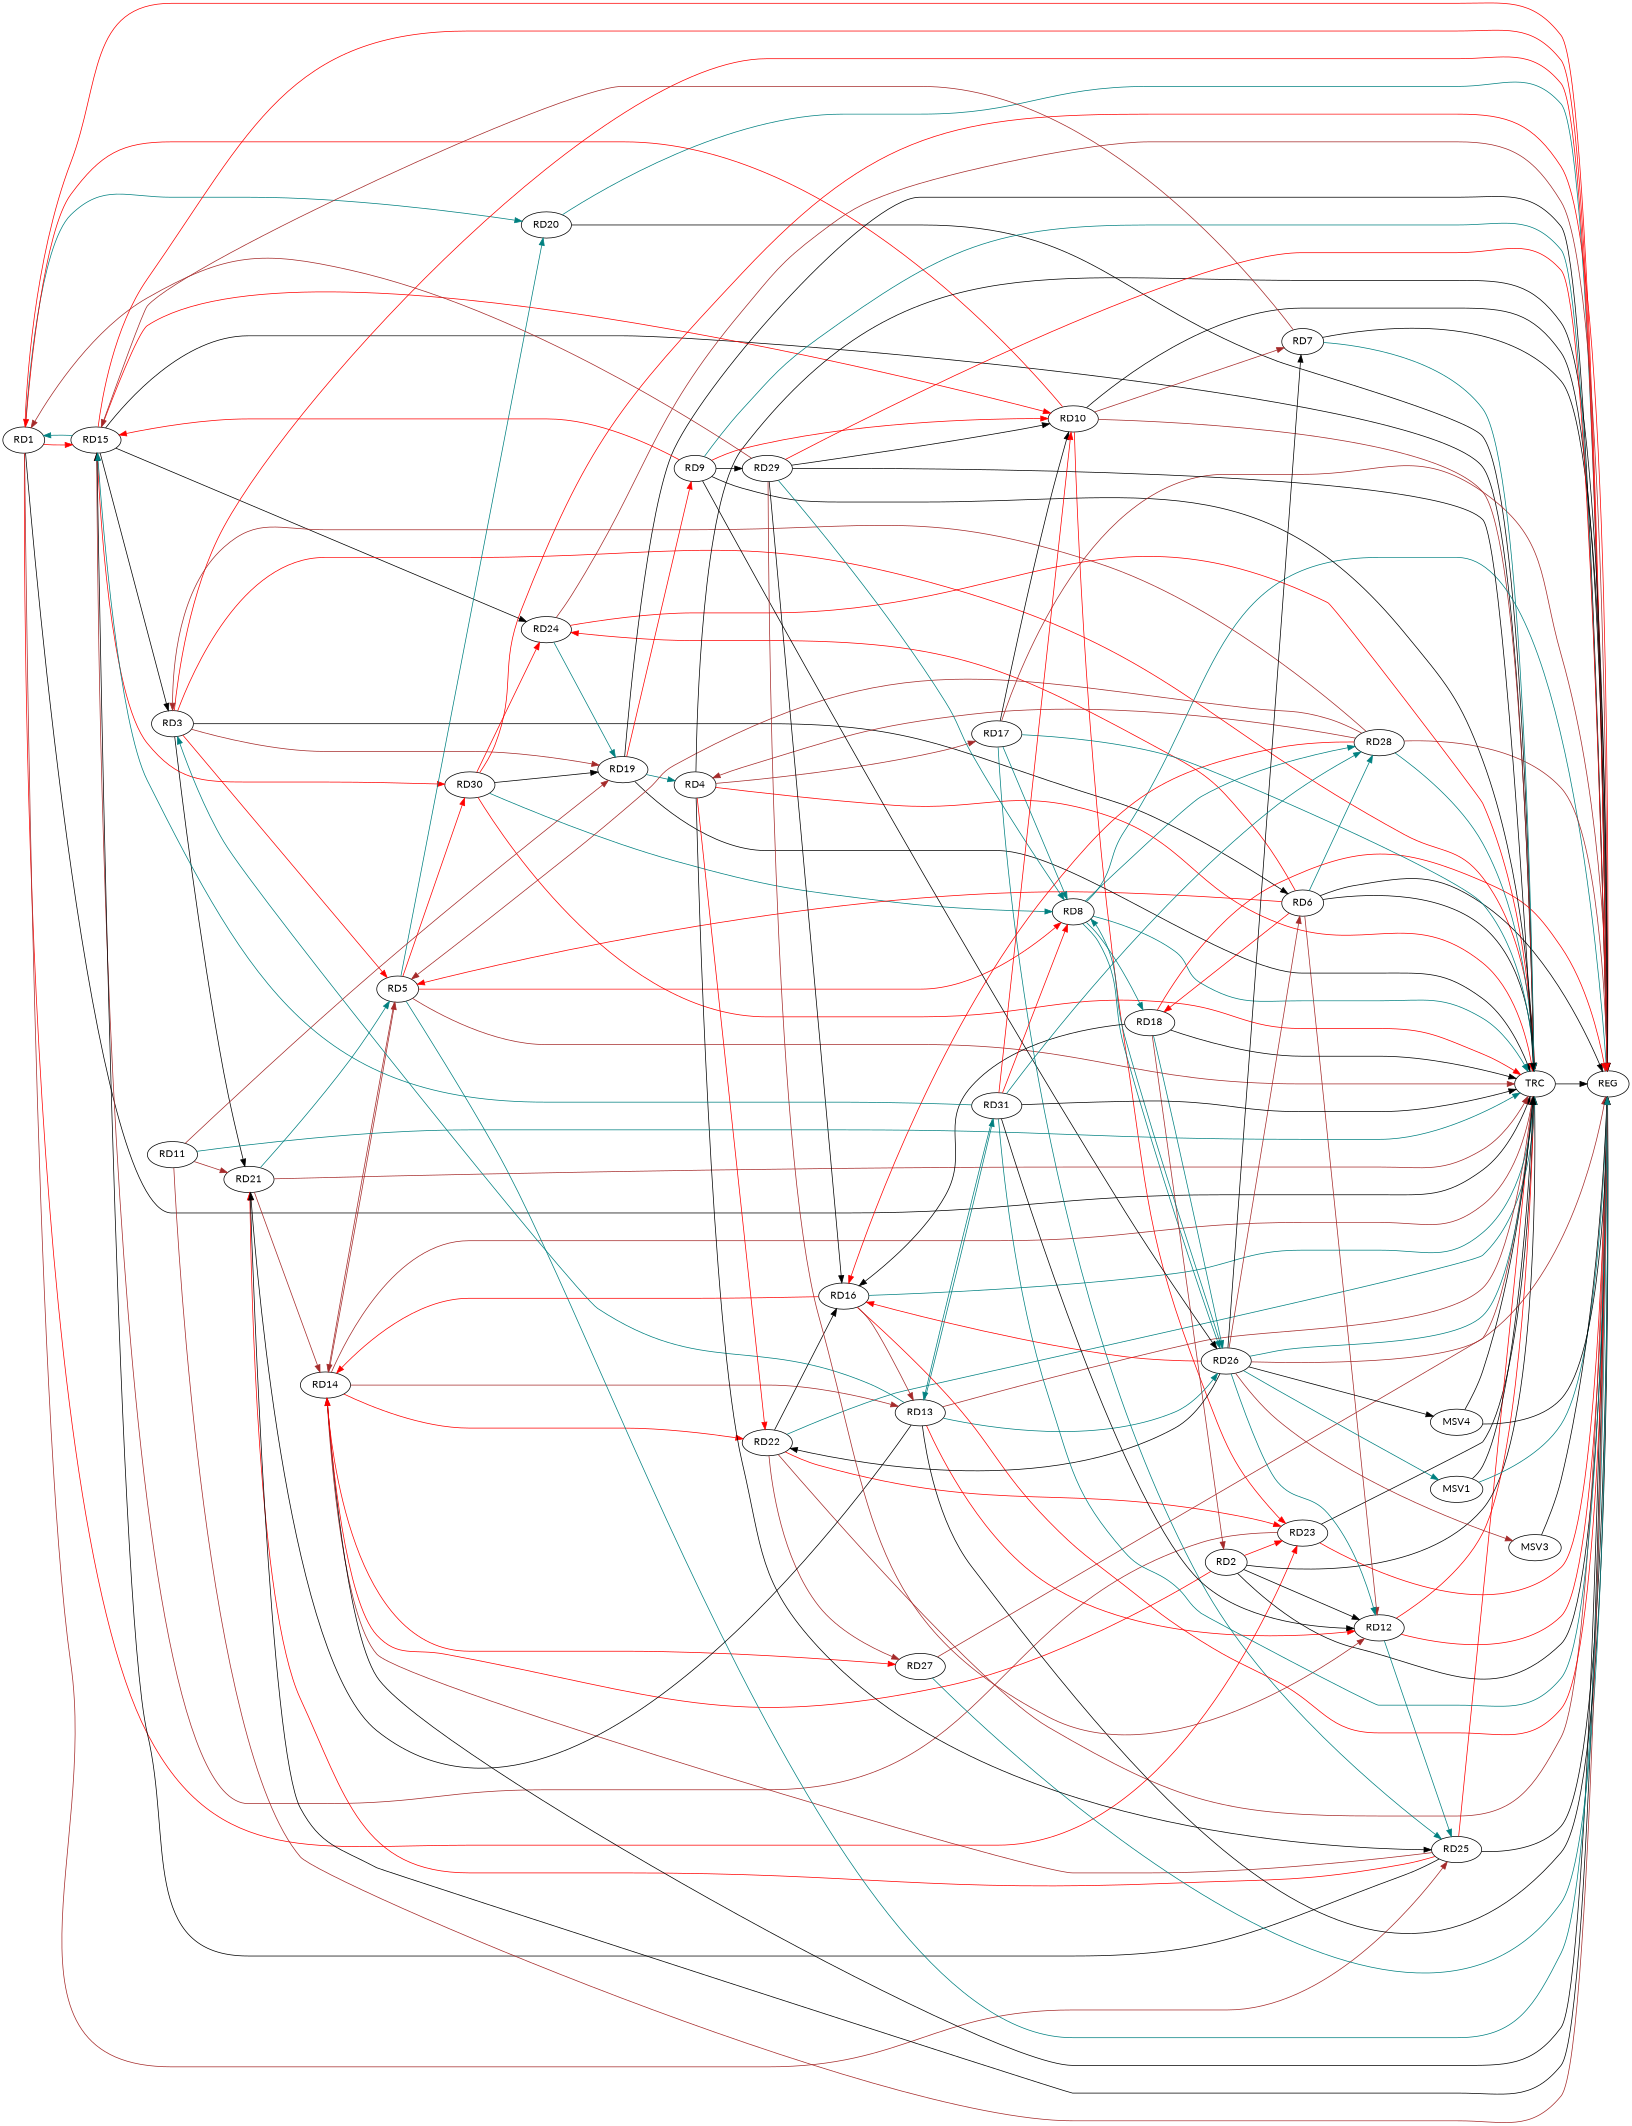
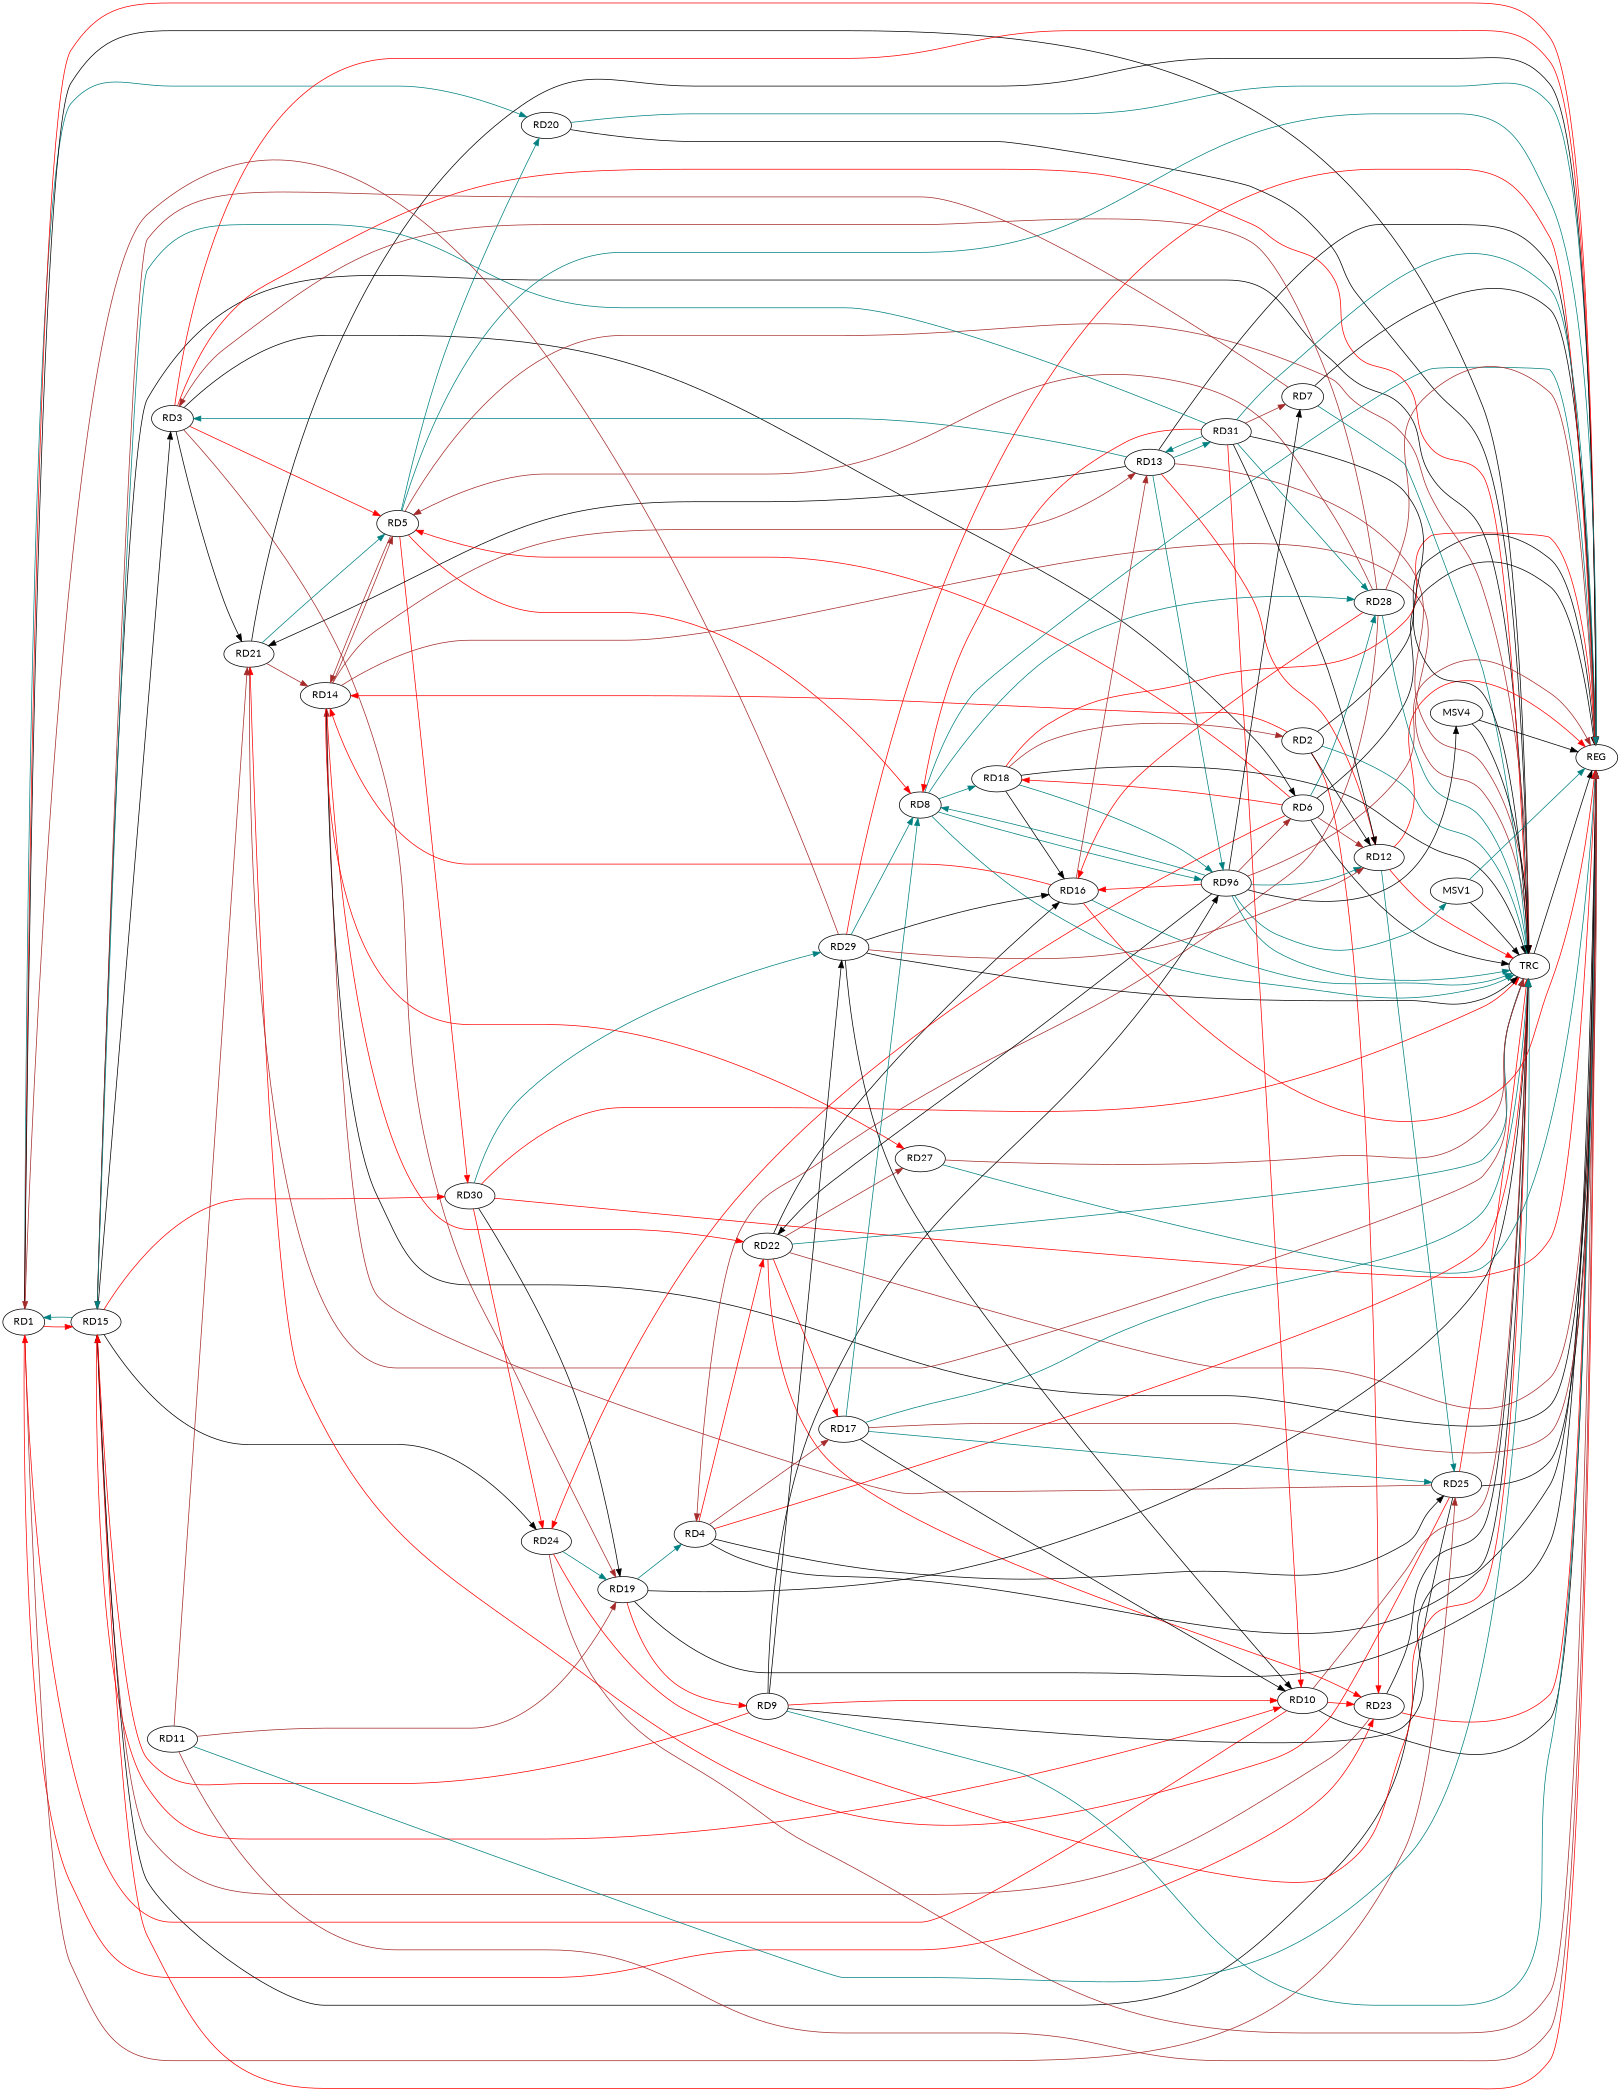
(1186, 381) -> (1264, 415)
(761, 883) -> (605, 1036)
none -> (809, 1346)
(1226, 1361) -> (1226, 883)
(1518, 1402) -> (1445, 828)
(1535, 1548) -> none
